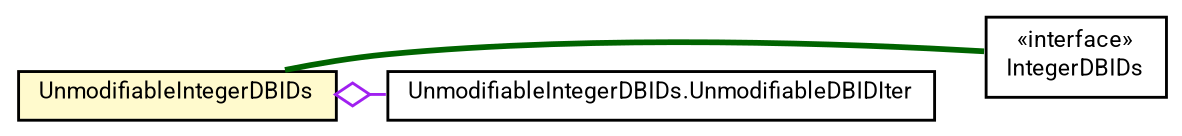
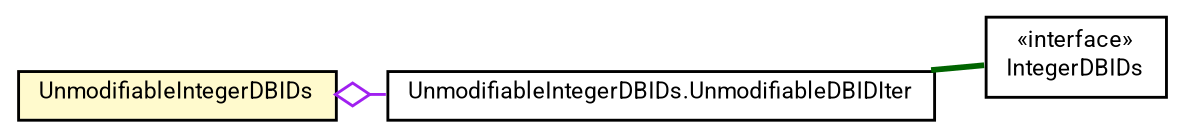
(634, 42) -> (958, 68)
